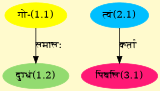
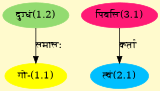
(36, 42) -> (36, 42)
(120, 42) -> (120, 42)
